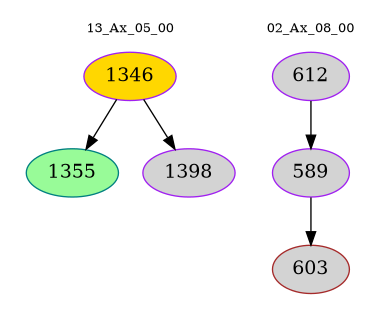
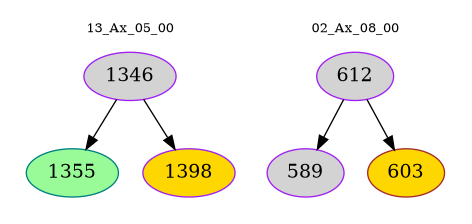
(130, 76) -> (130, 76)
(189, 173) -> (189, 173)
(311, 215) -> (377, 119)
(311, 269) -> (406, 173)
